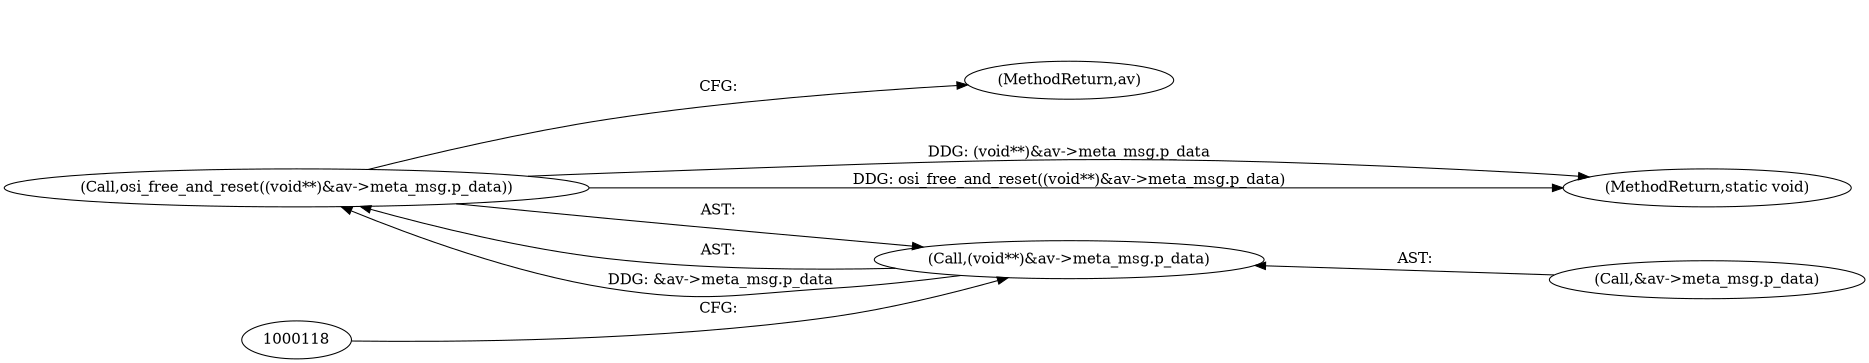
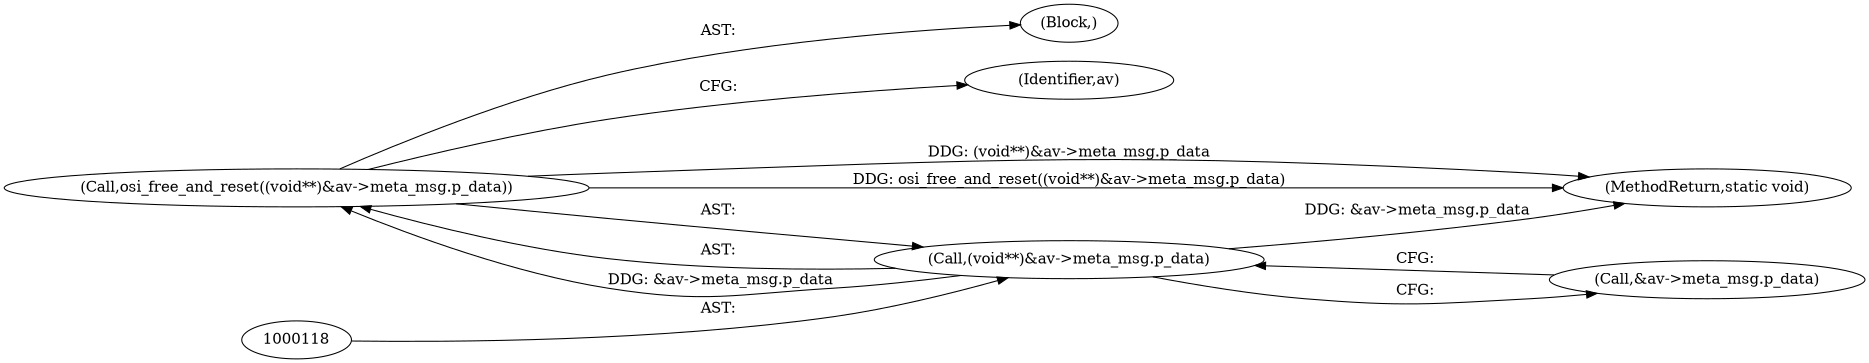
none -> (1069, 23)
(1069, 80) -> (1069, 80)
none -> (1422, 231)
(1418, 259) -> (1418, 259)
none -> (1369, 303)
(721, 309) -> (721, 309)
